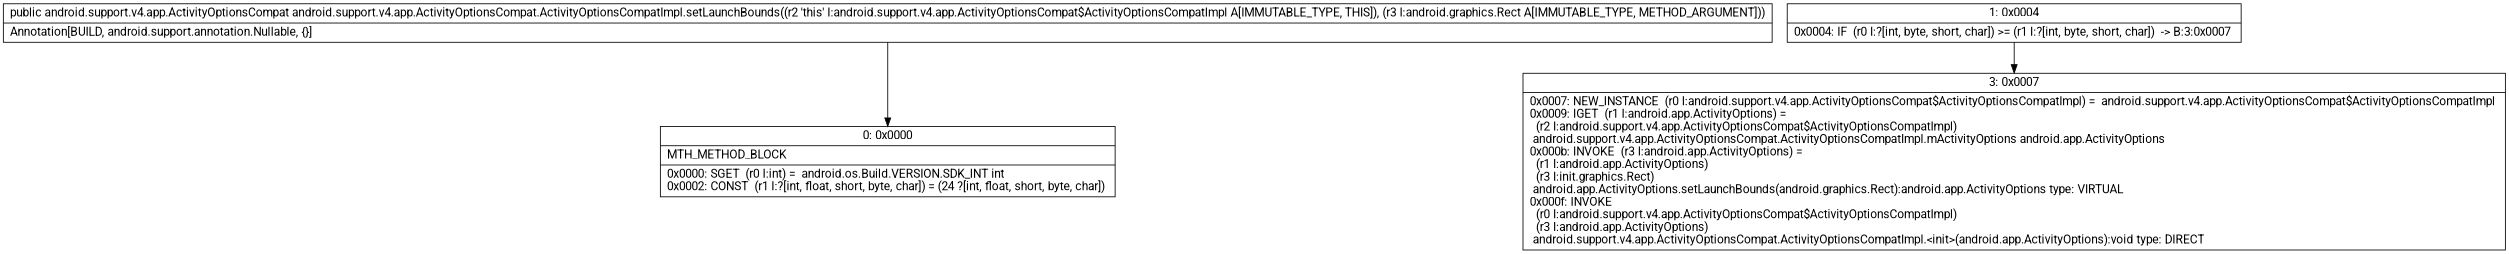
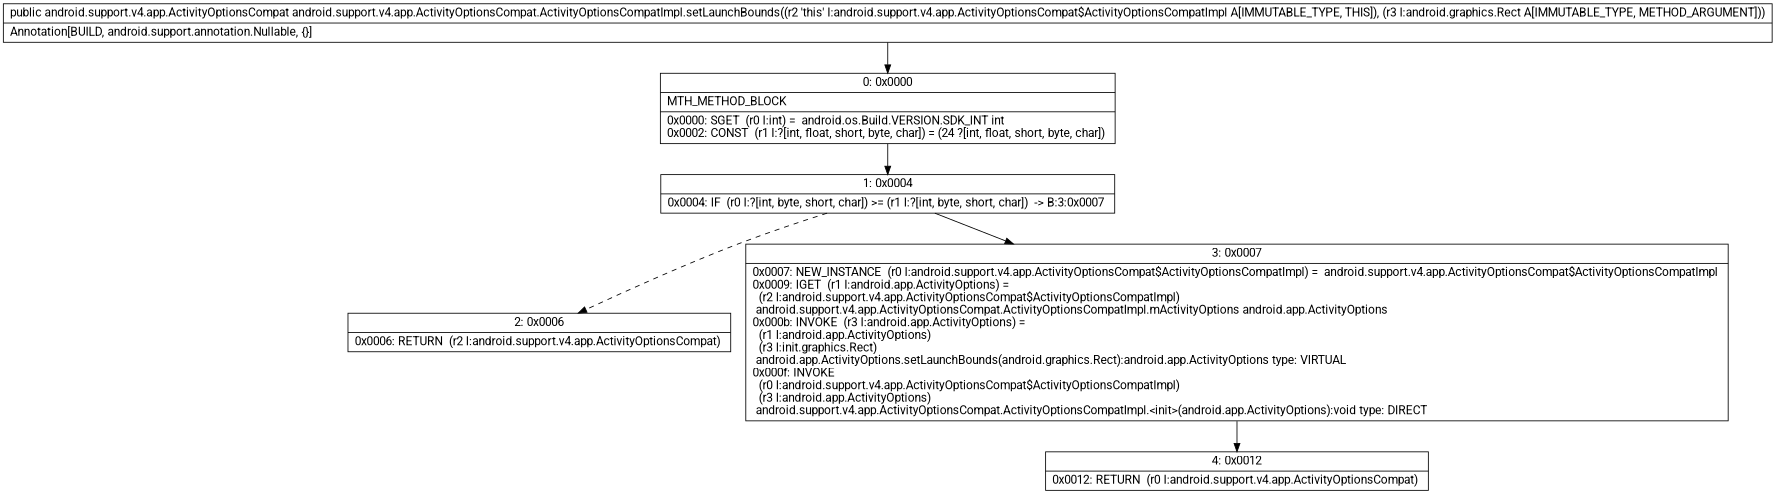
none -> (888, 155)
none -> (539, 332)
none -> (1237, 471)
